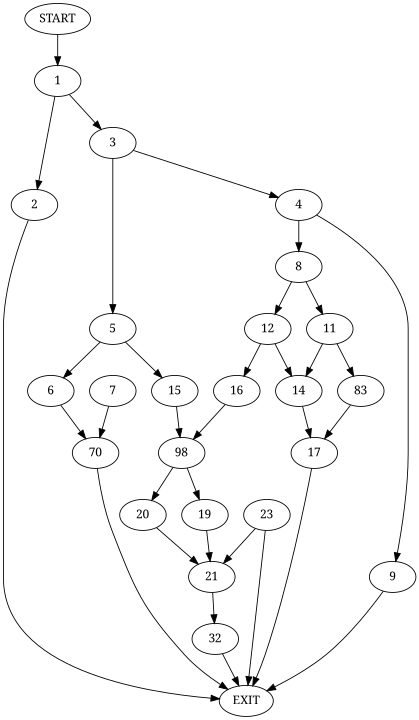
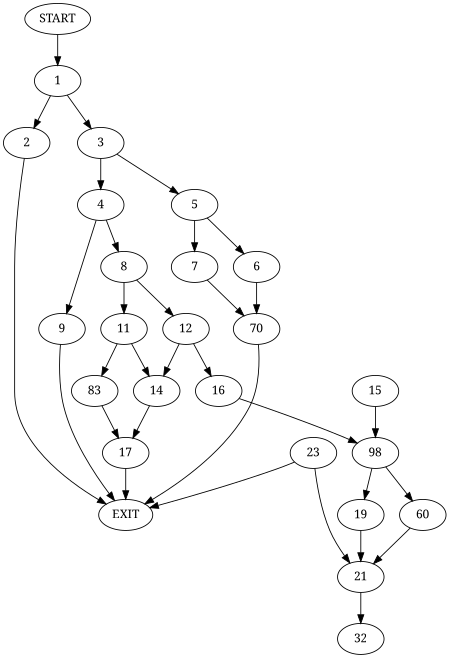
(141, 357) -> (195, 232)
(143, 515) -> (423, 515)
(229, 666) -> none
